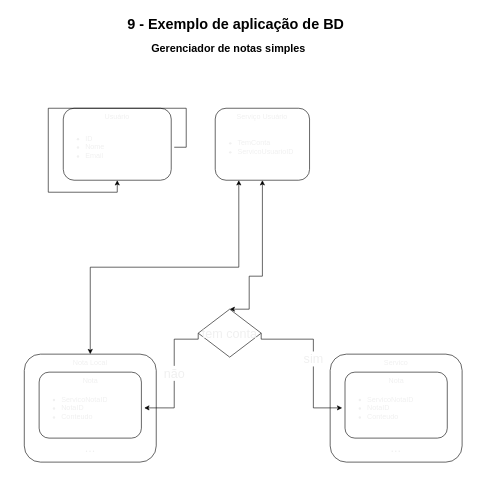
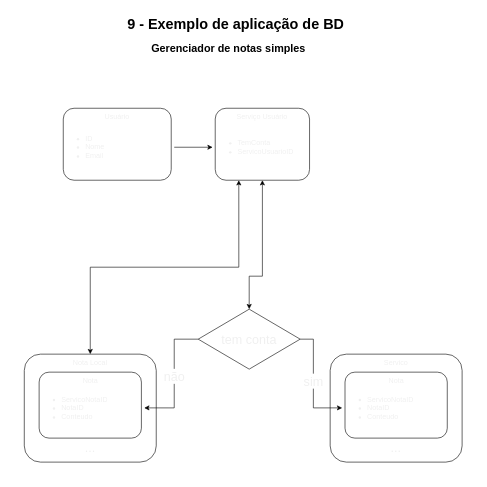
(186, 108) -> (207, 147)
(230, 333) -> (249, 339)
